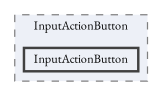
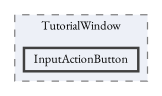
(81, 26) -> (81, 26)
